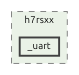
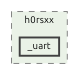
(39, 21) -> (39, 21)
